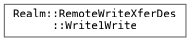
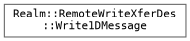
(95, 21) -> (95, 21)
